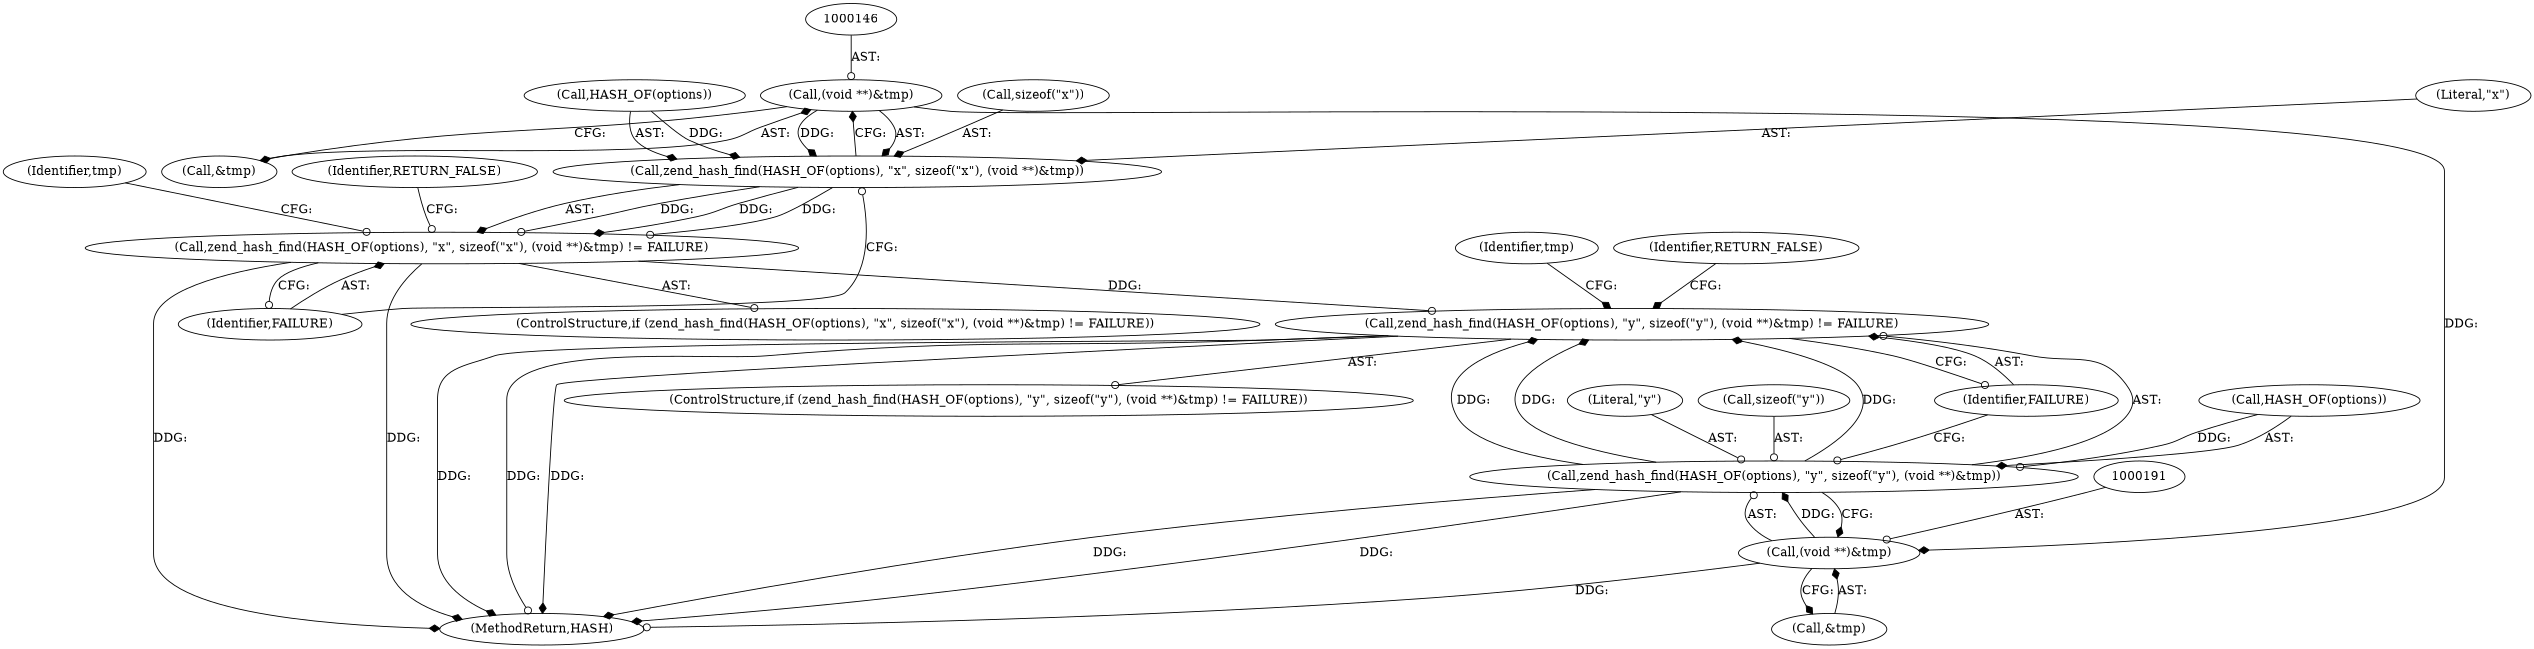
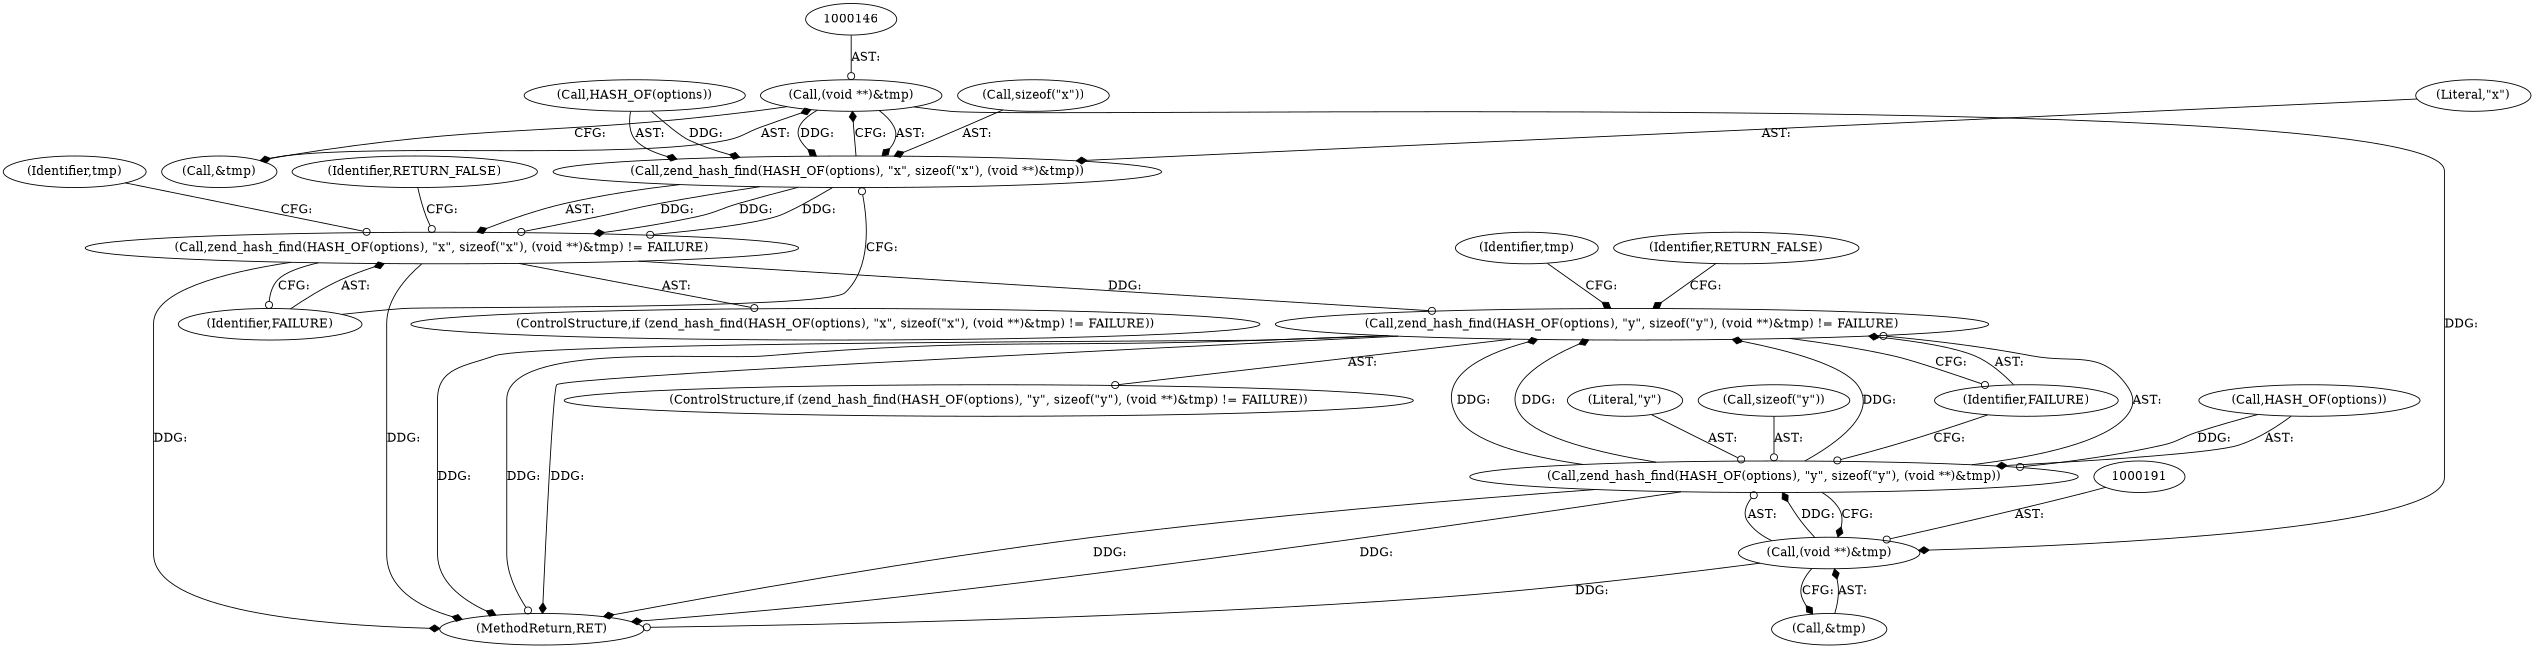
(542, 629) -> (542, 629)
